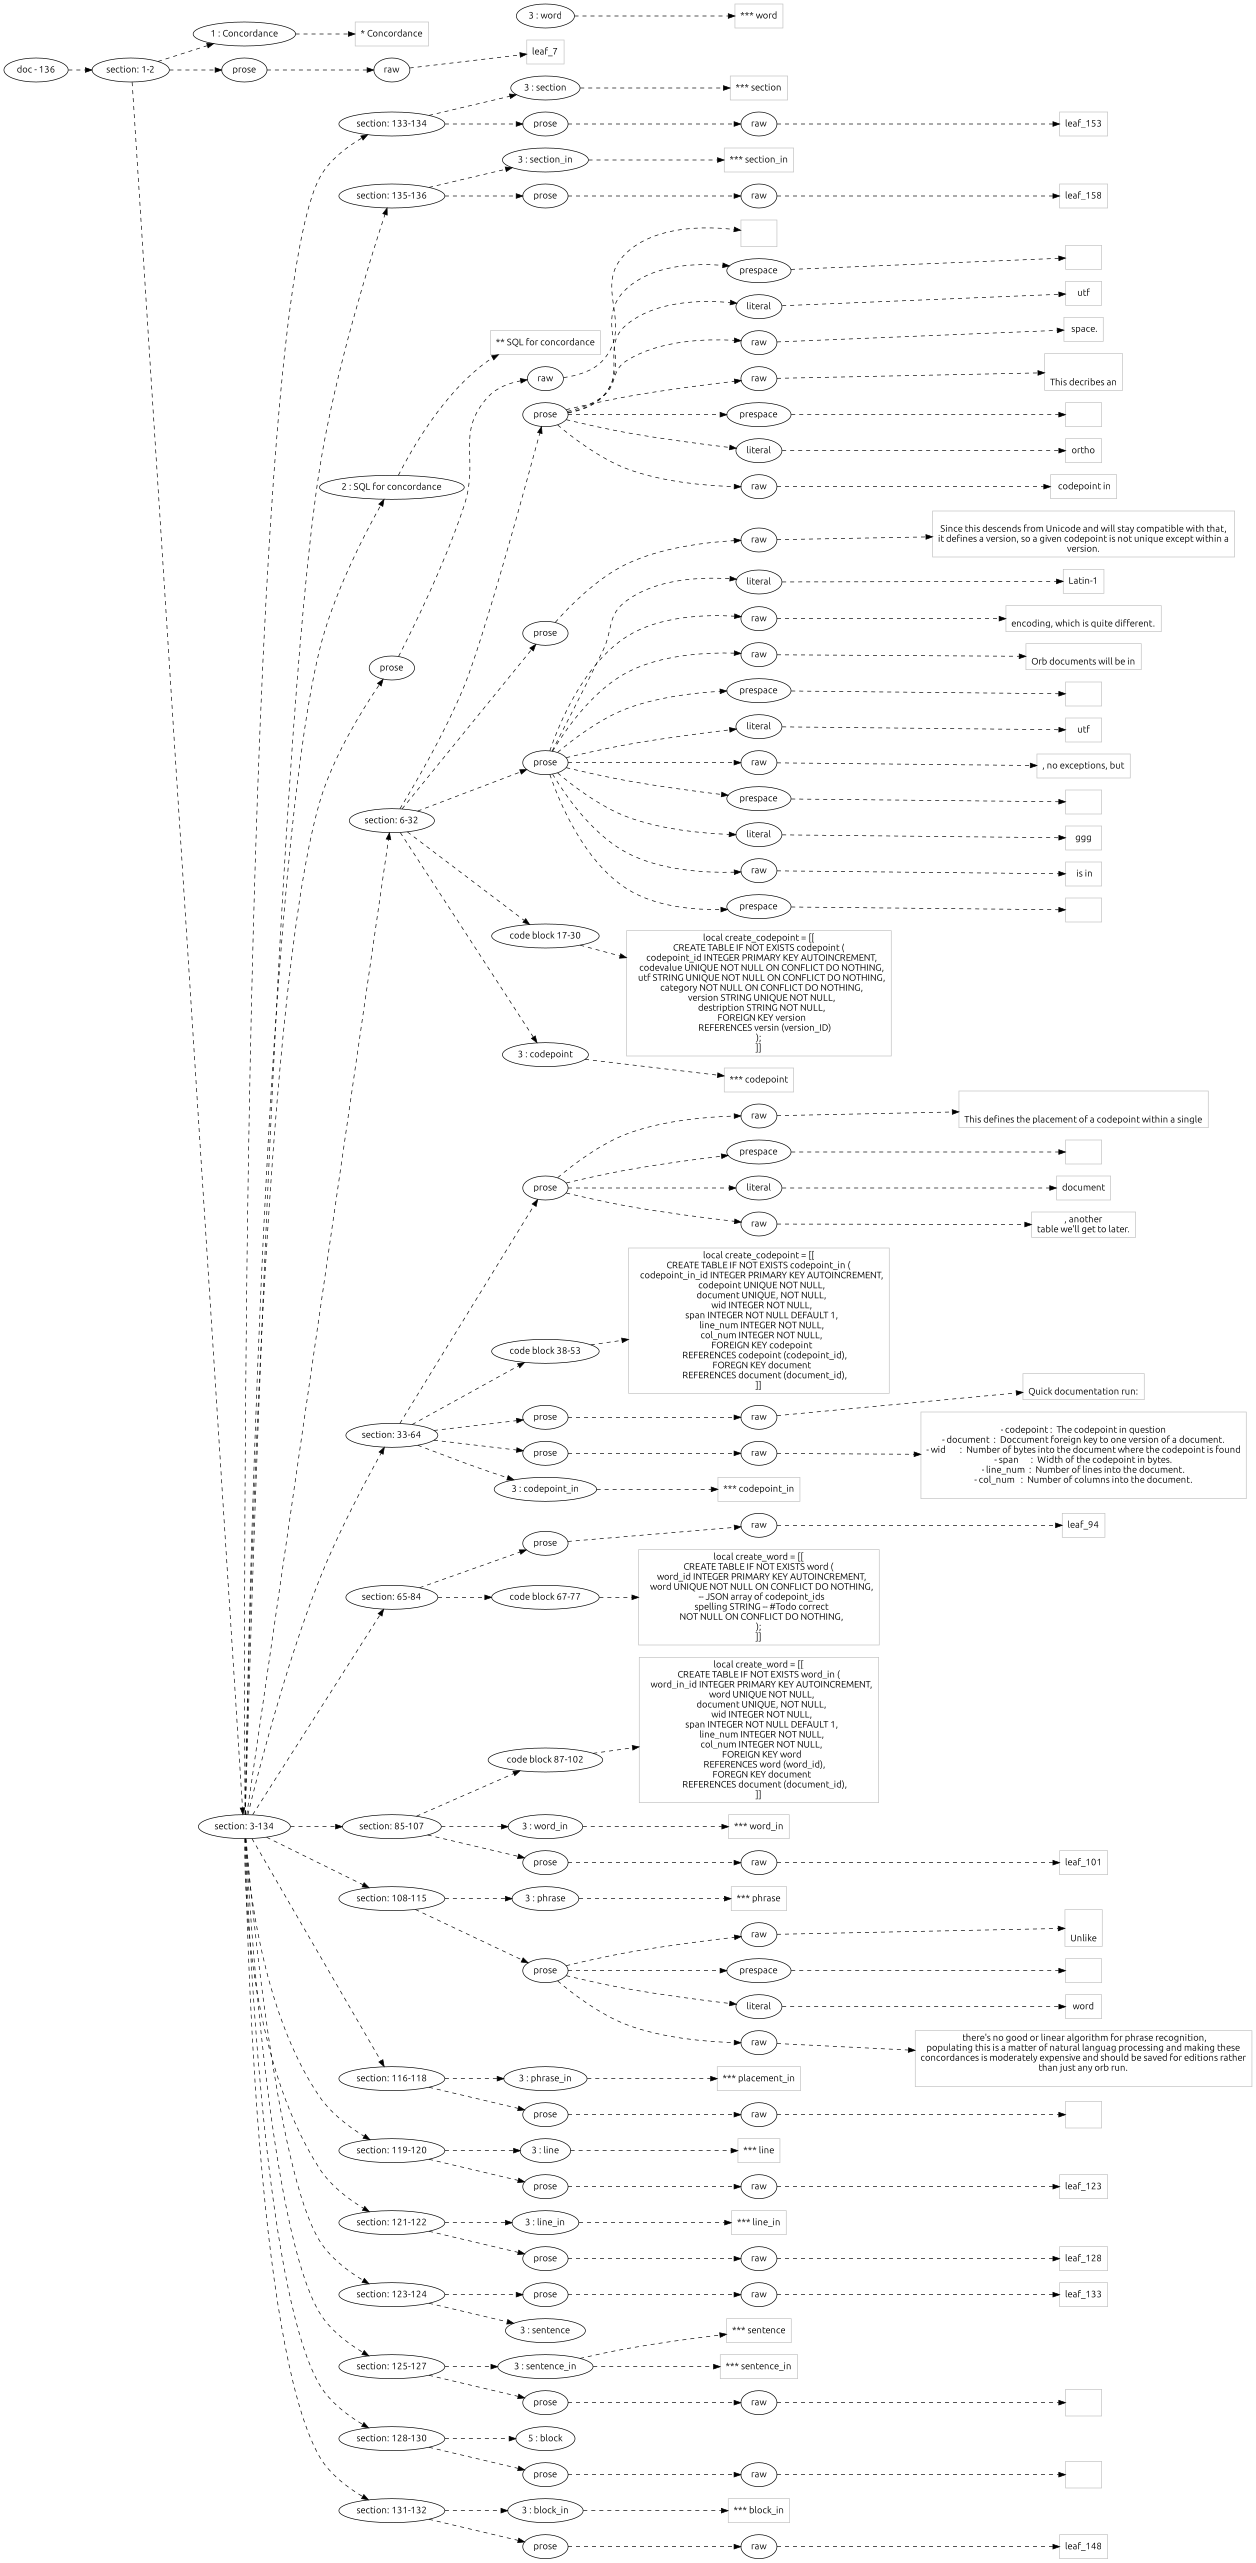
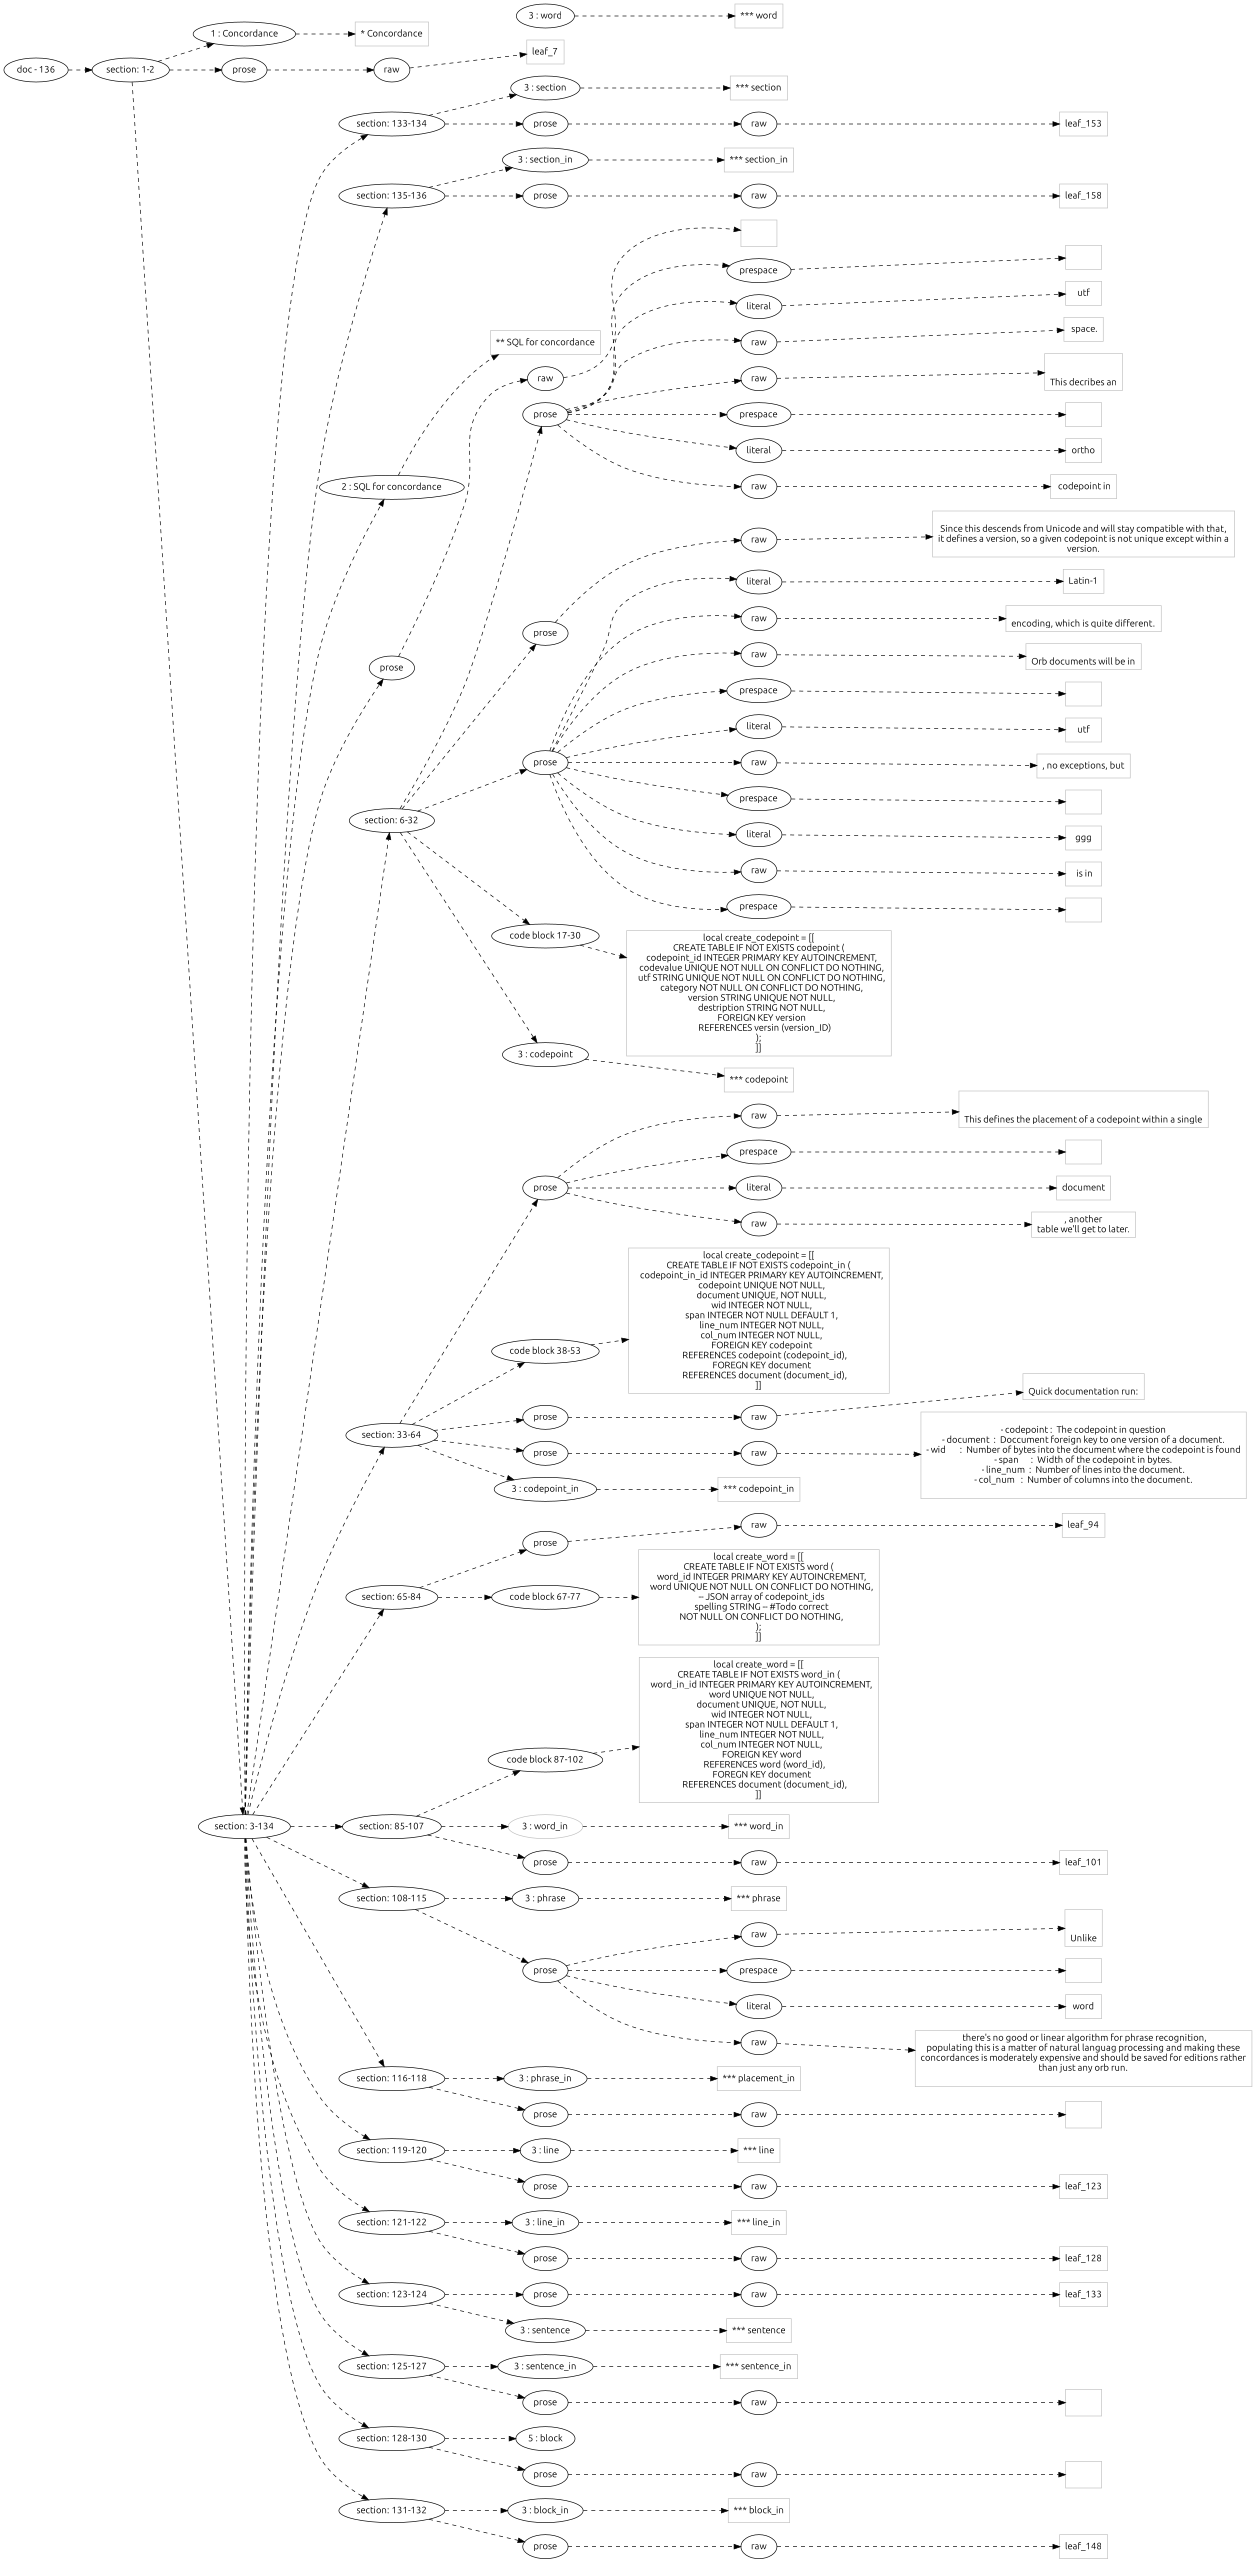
(545, 1827) -> (545, 1827)
(650, 2345) -> (653, 2331)
